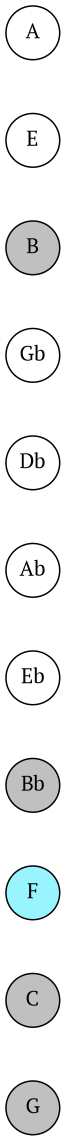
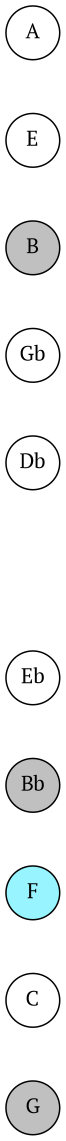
(33, 570) -> none
(33, 1000) -> (33, 1000)
